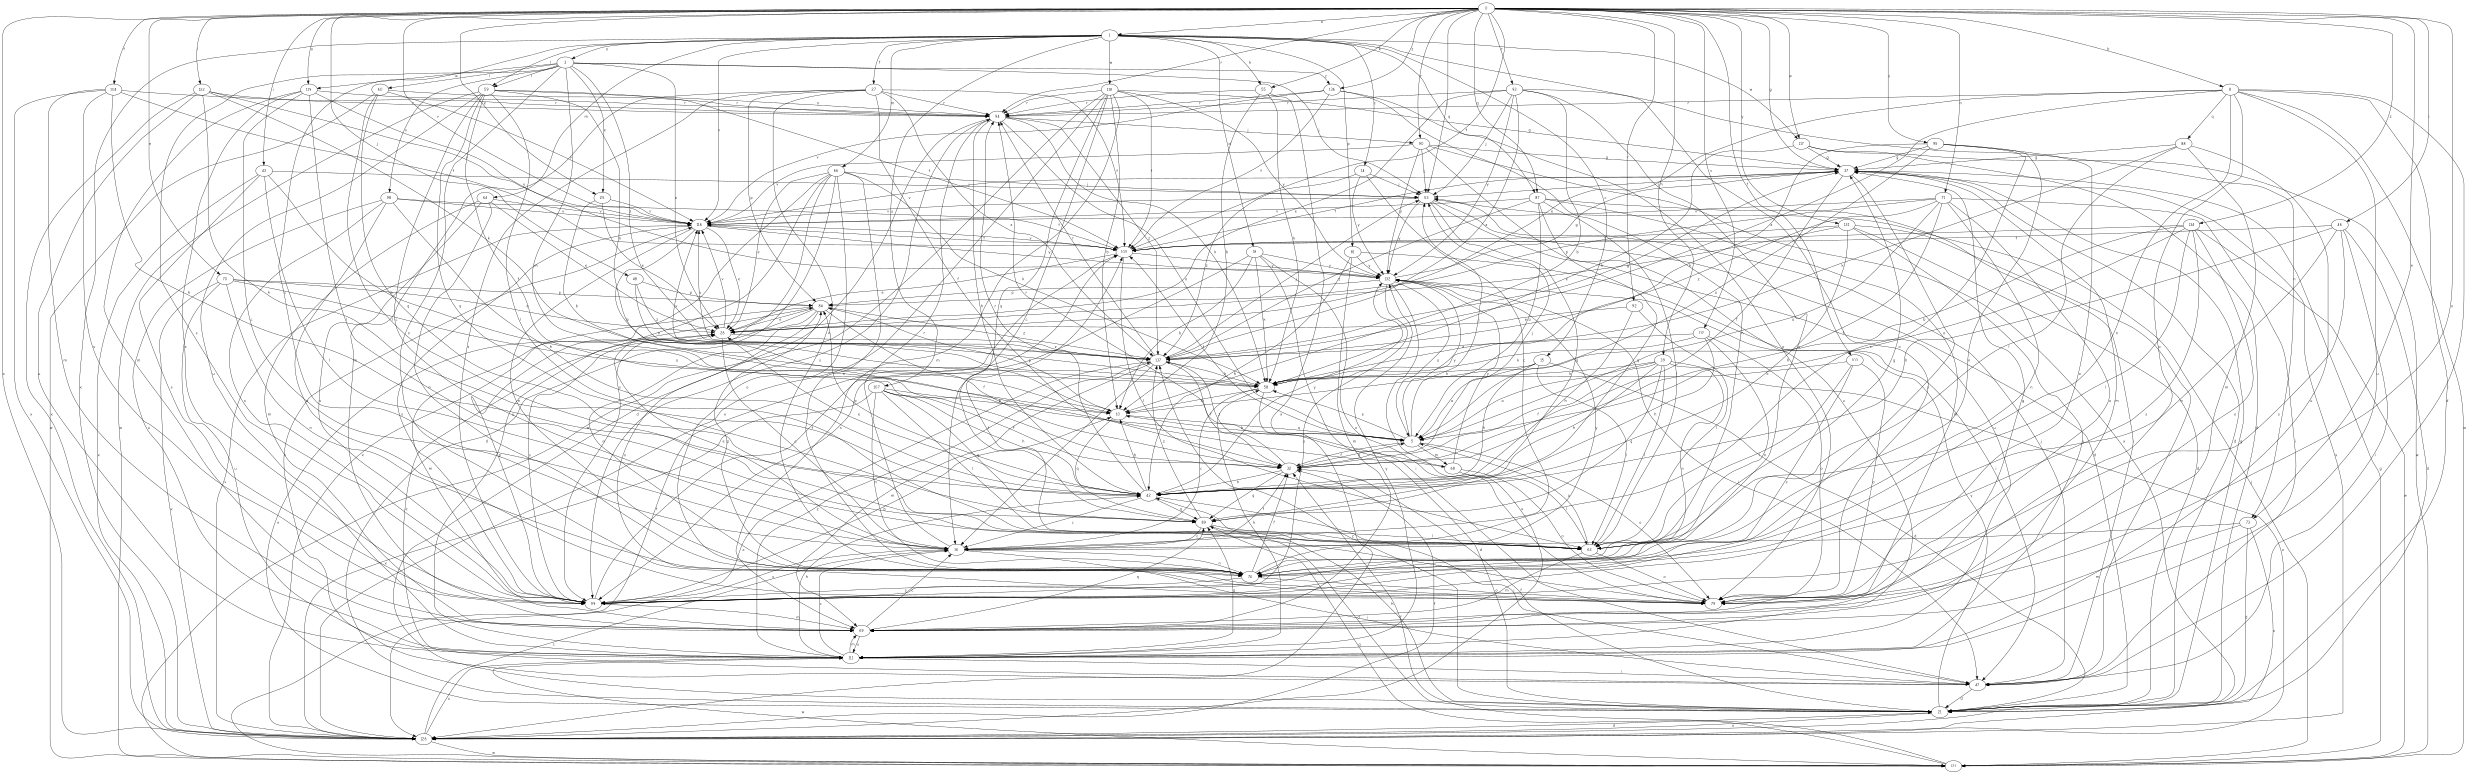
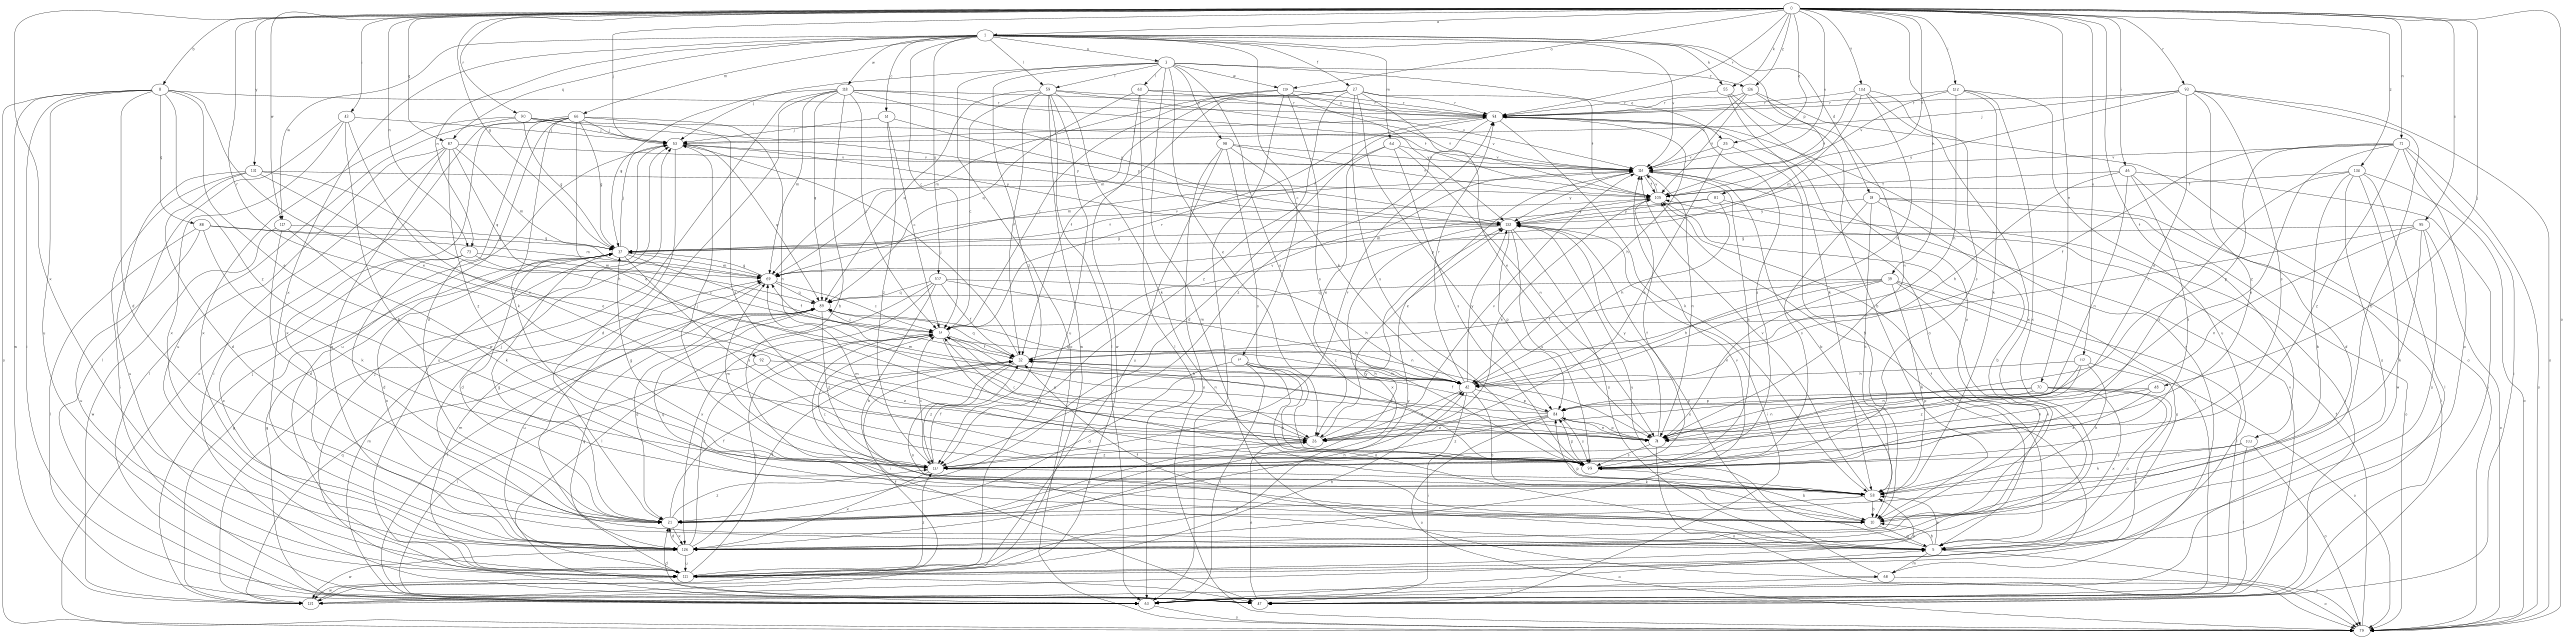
(1208, 130) -> (1146, 128)
none -> (600, 184)
(987, 344) -> (1338, 239)
(927, 351) -> (1910, 425)
